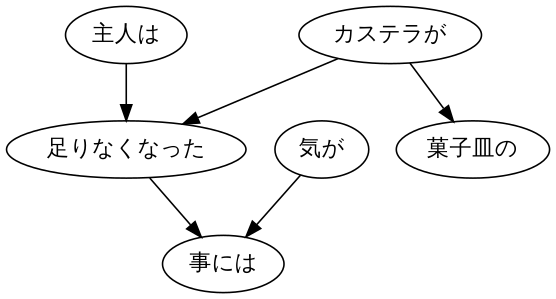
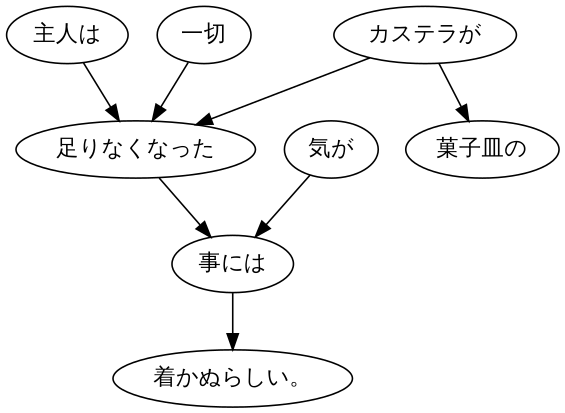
none -> (204, 35)
none -> (233, 378)
